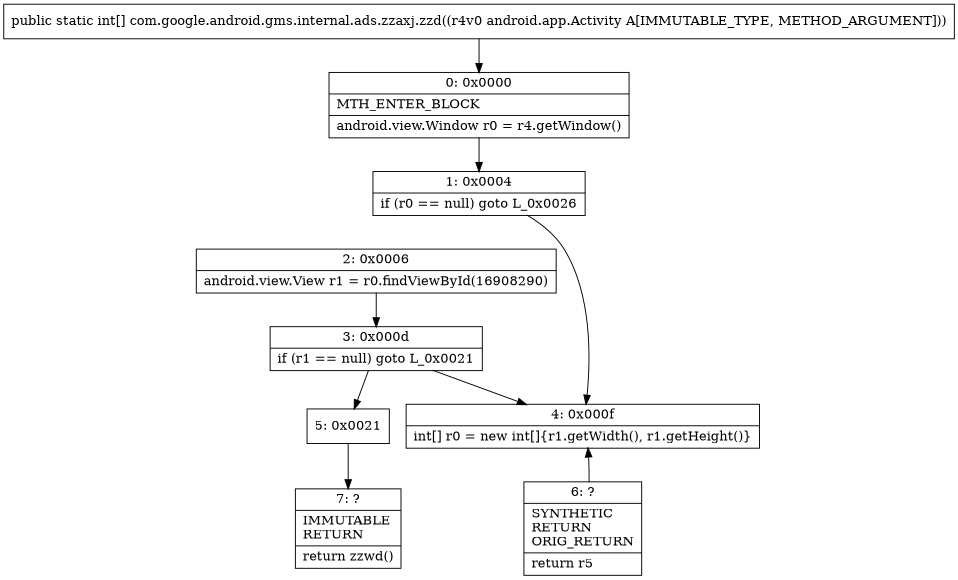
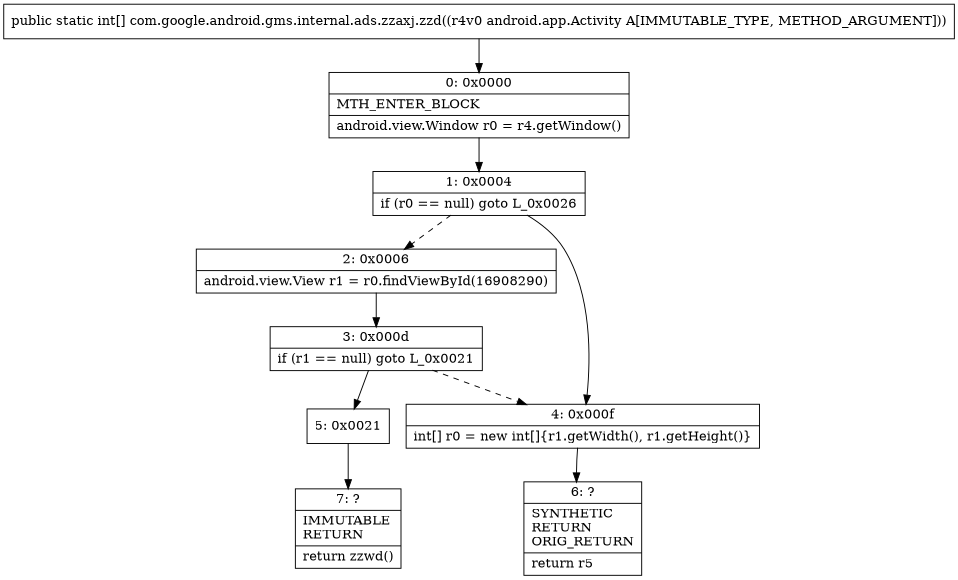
none -> (431, 229)
(475, 386) -> (475, 386)
(589, 470) -> (577, 460)
